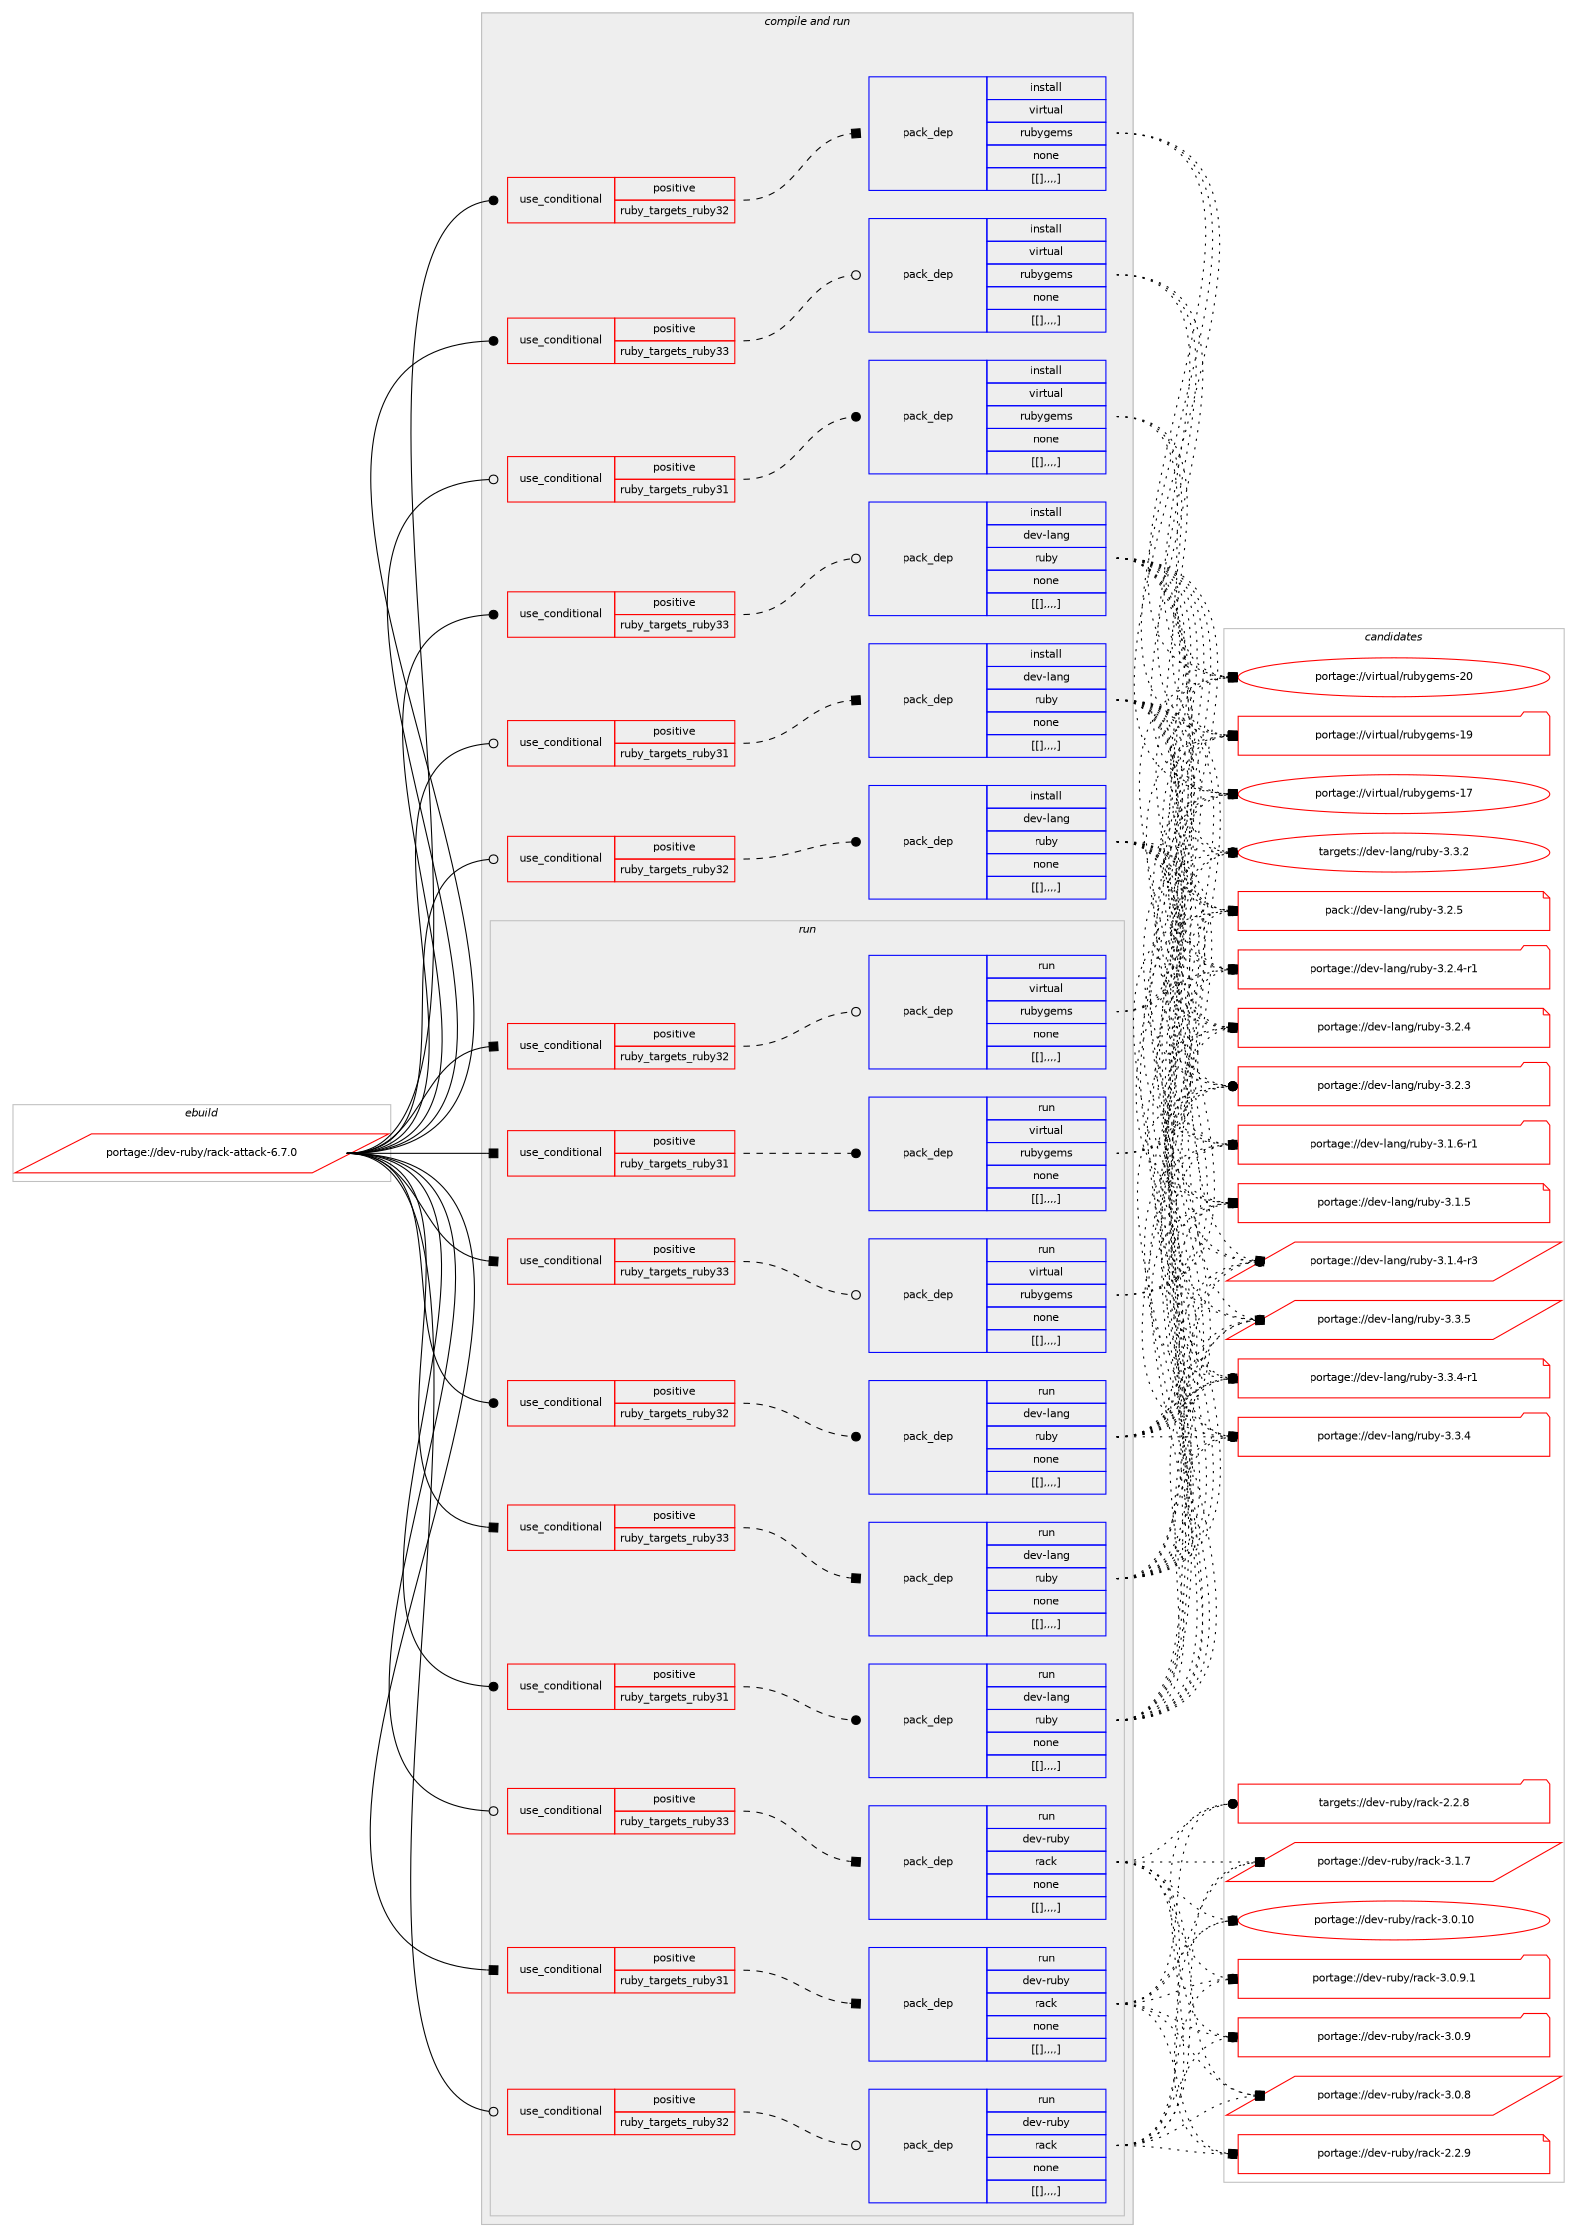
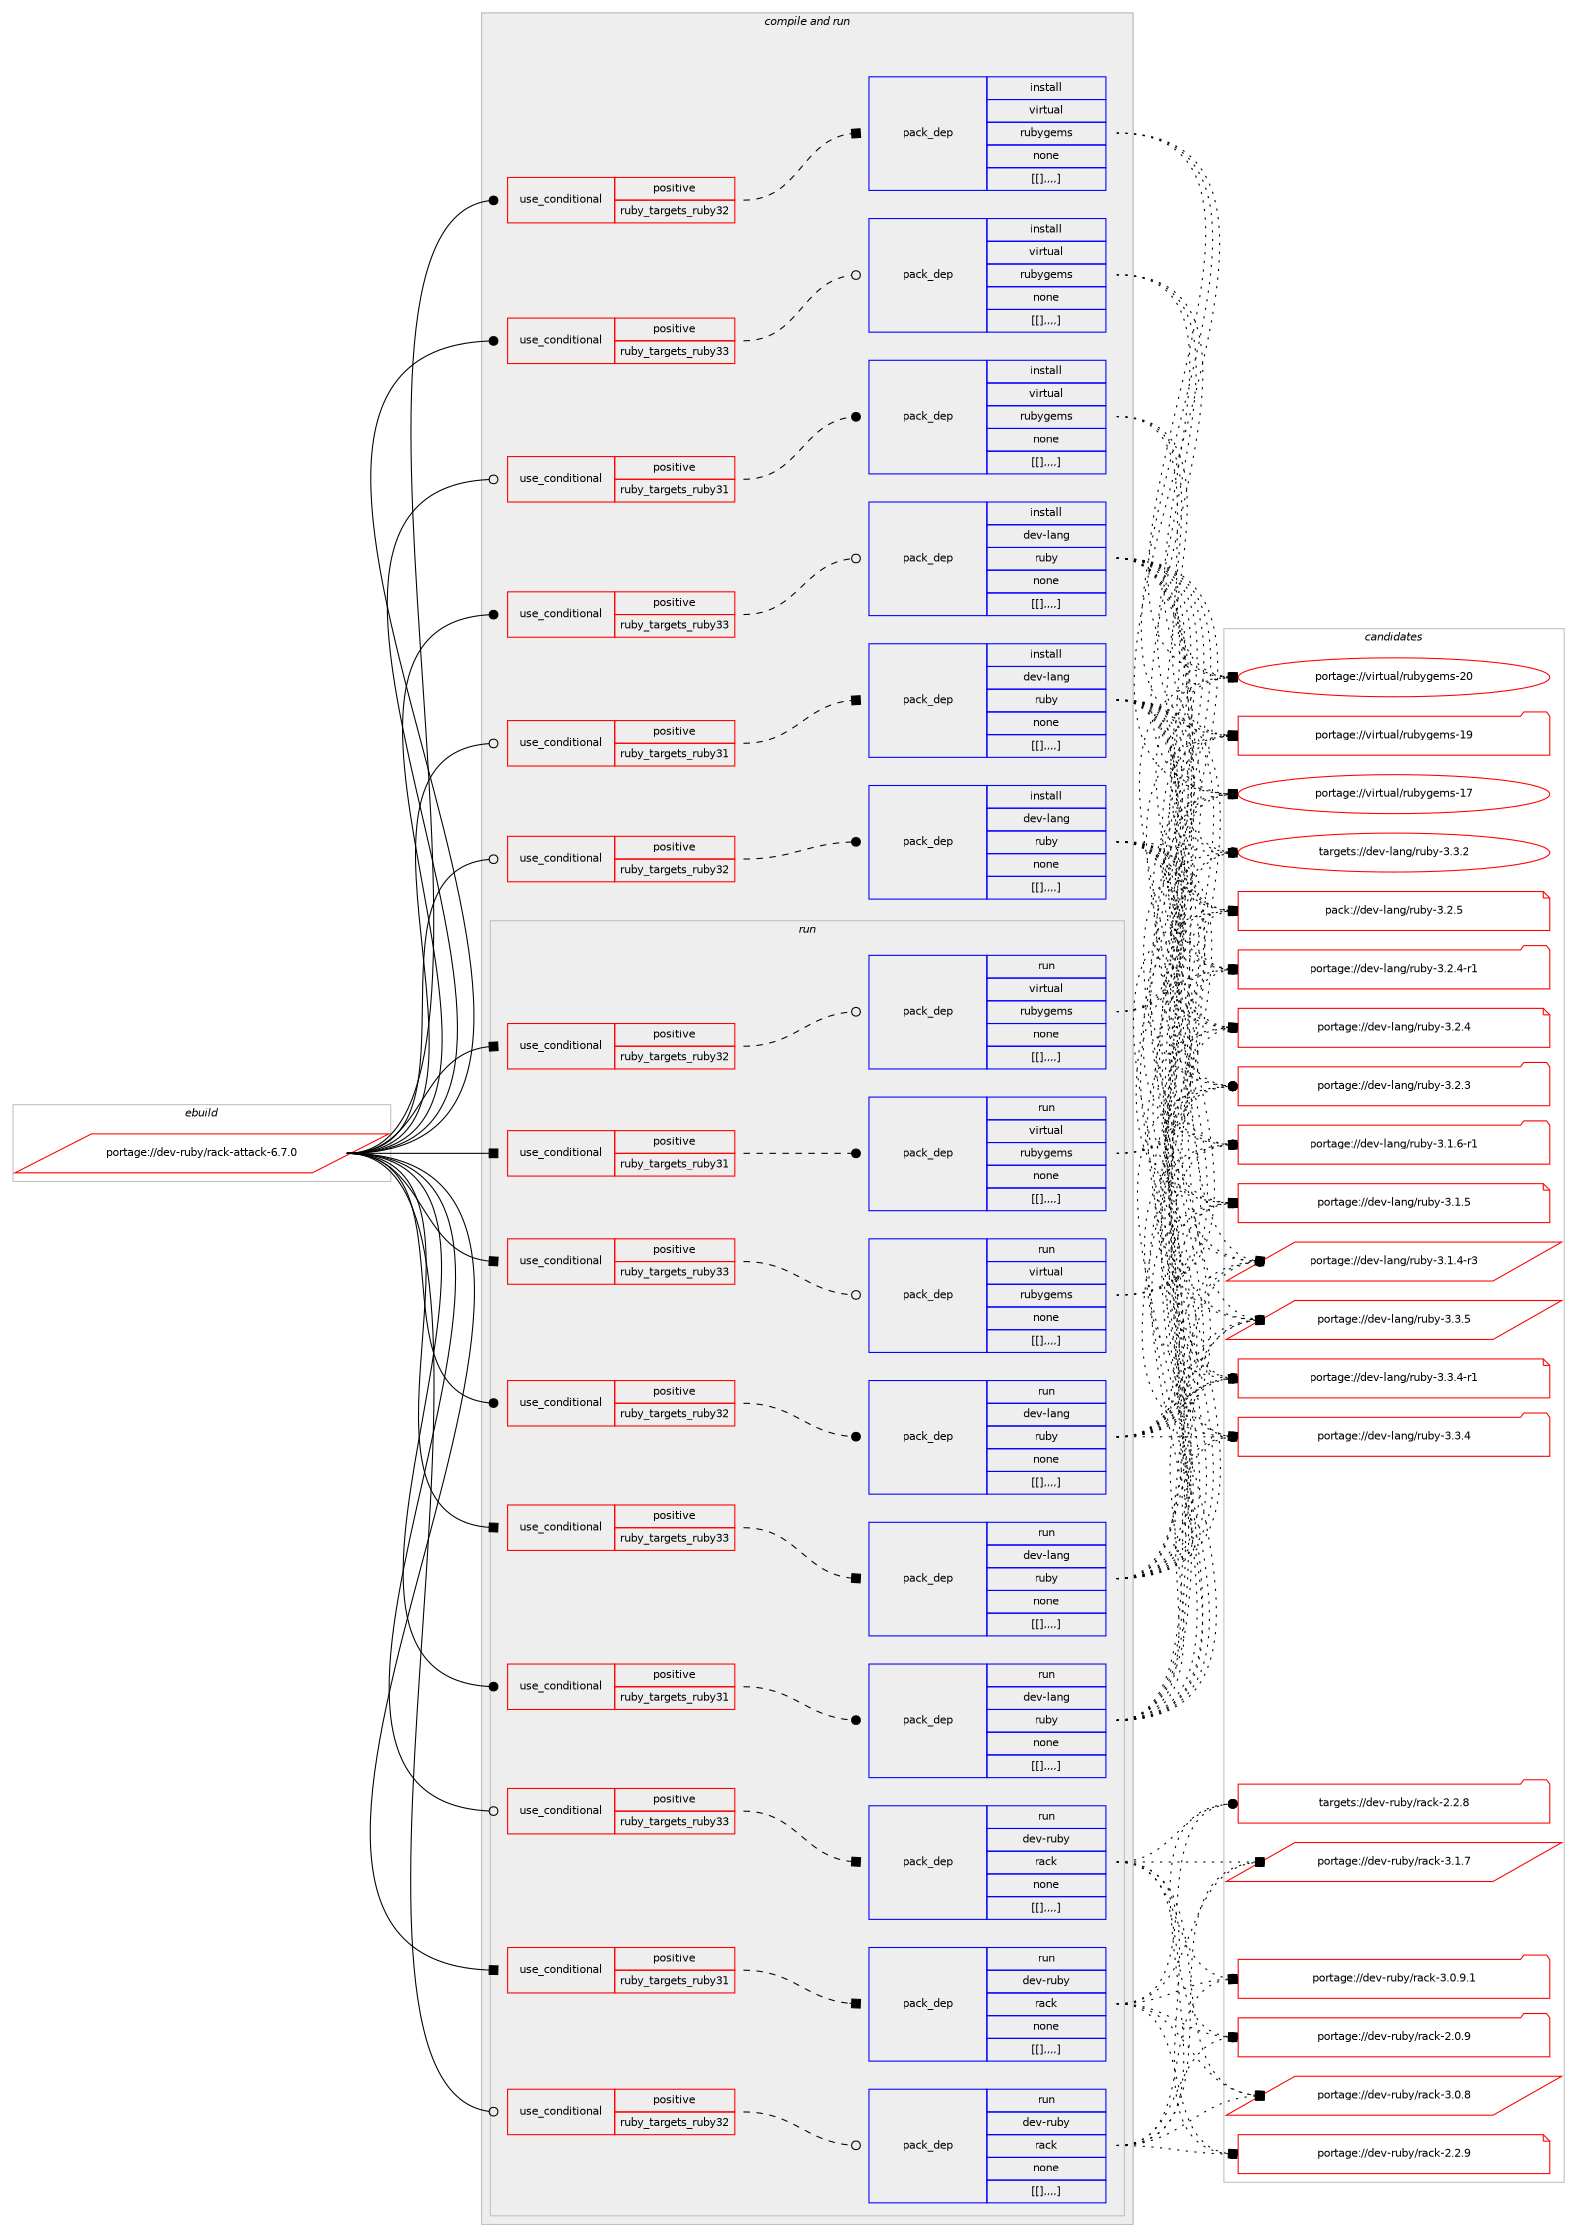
(1394, 1920) -> none
(1394, 2037) -> (1394, 2037)
